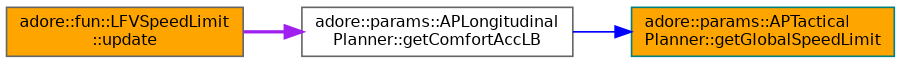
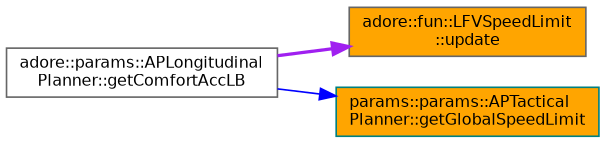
(264, 32) -> (305, 52)
(763, 32) -> (468, 112)
